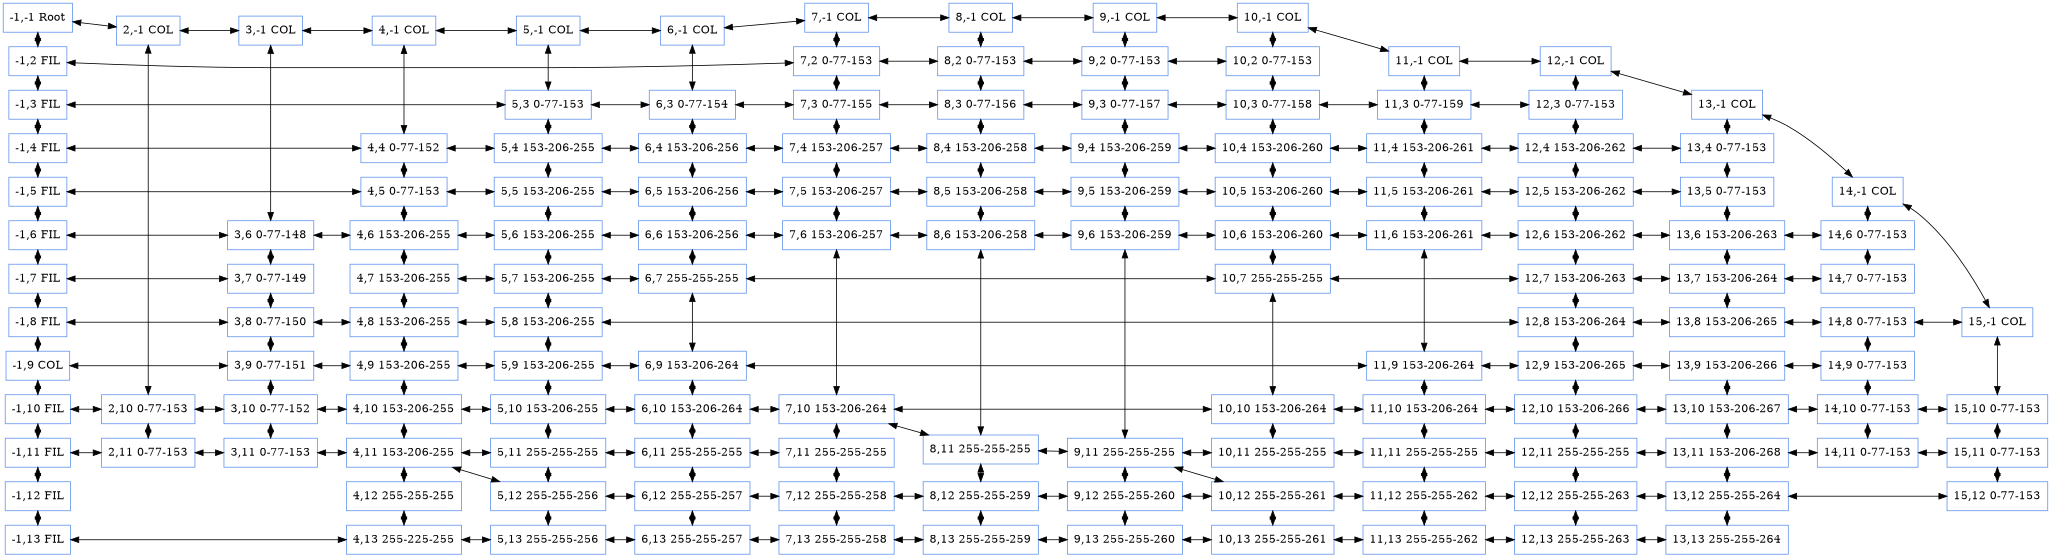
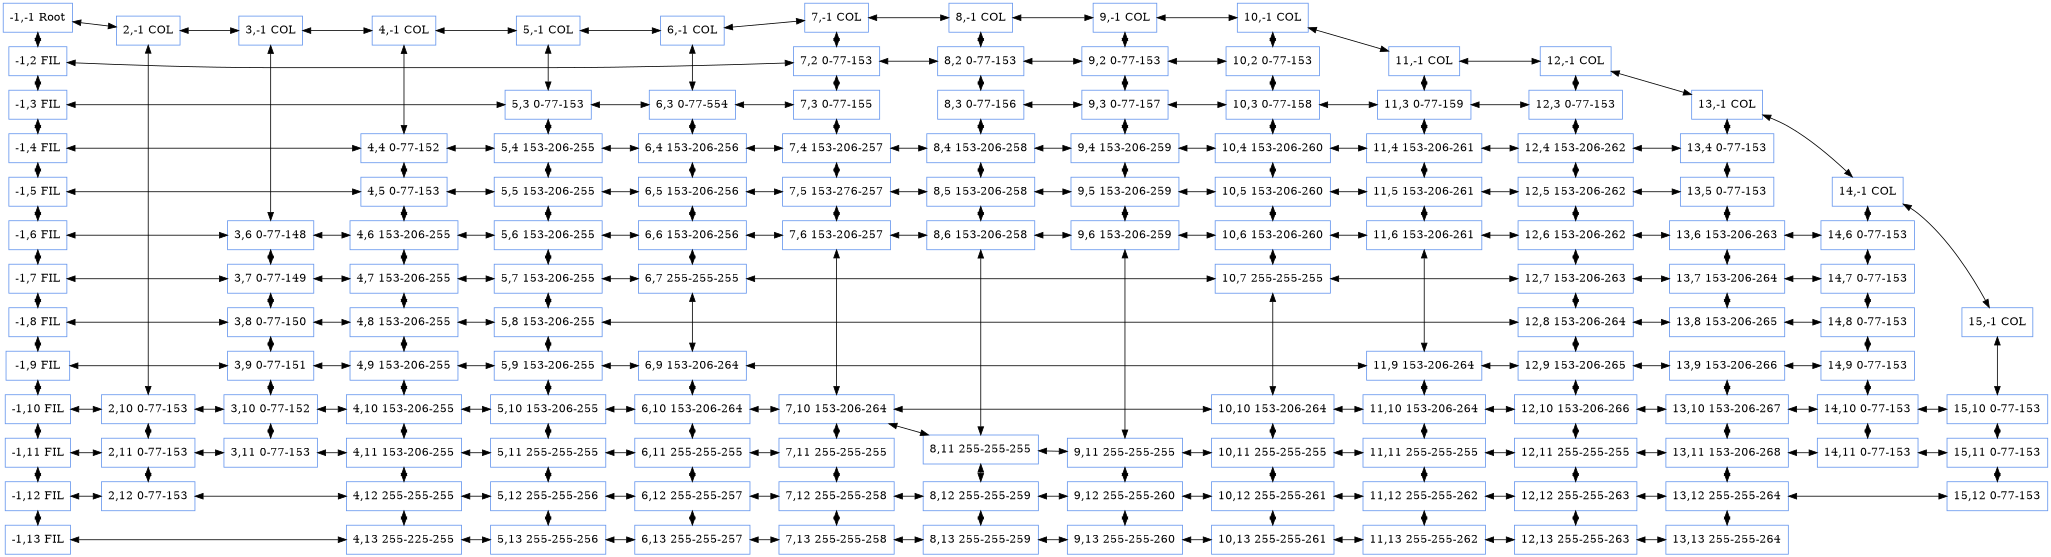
(692, 105) -> (692, 105)
(909, 105) -> none
(837, 192) -> (837, 192)
none -> (332, 279)
(1938, 322) -> (1868, 299)
(38, 366) -> (38, 366)
(1199, 474) -> (1273, 473)
(476, 475) -> (476, 496)
none -> (148, 496)
